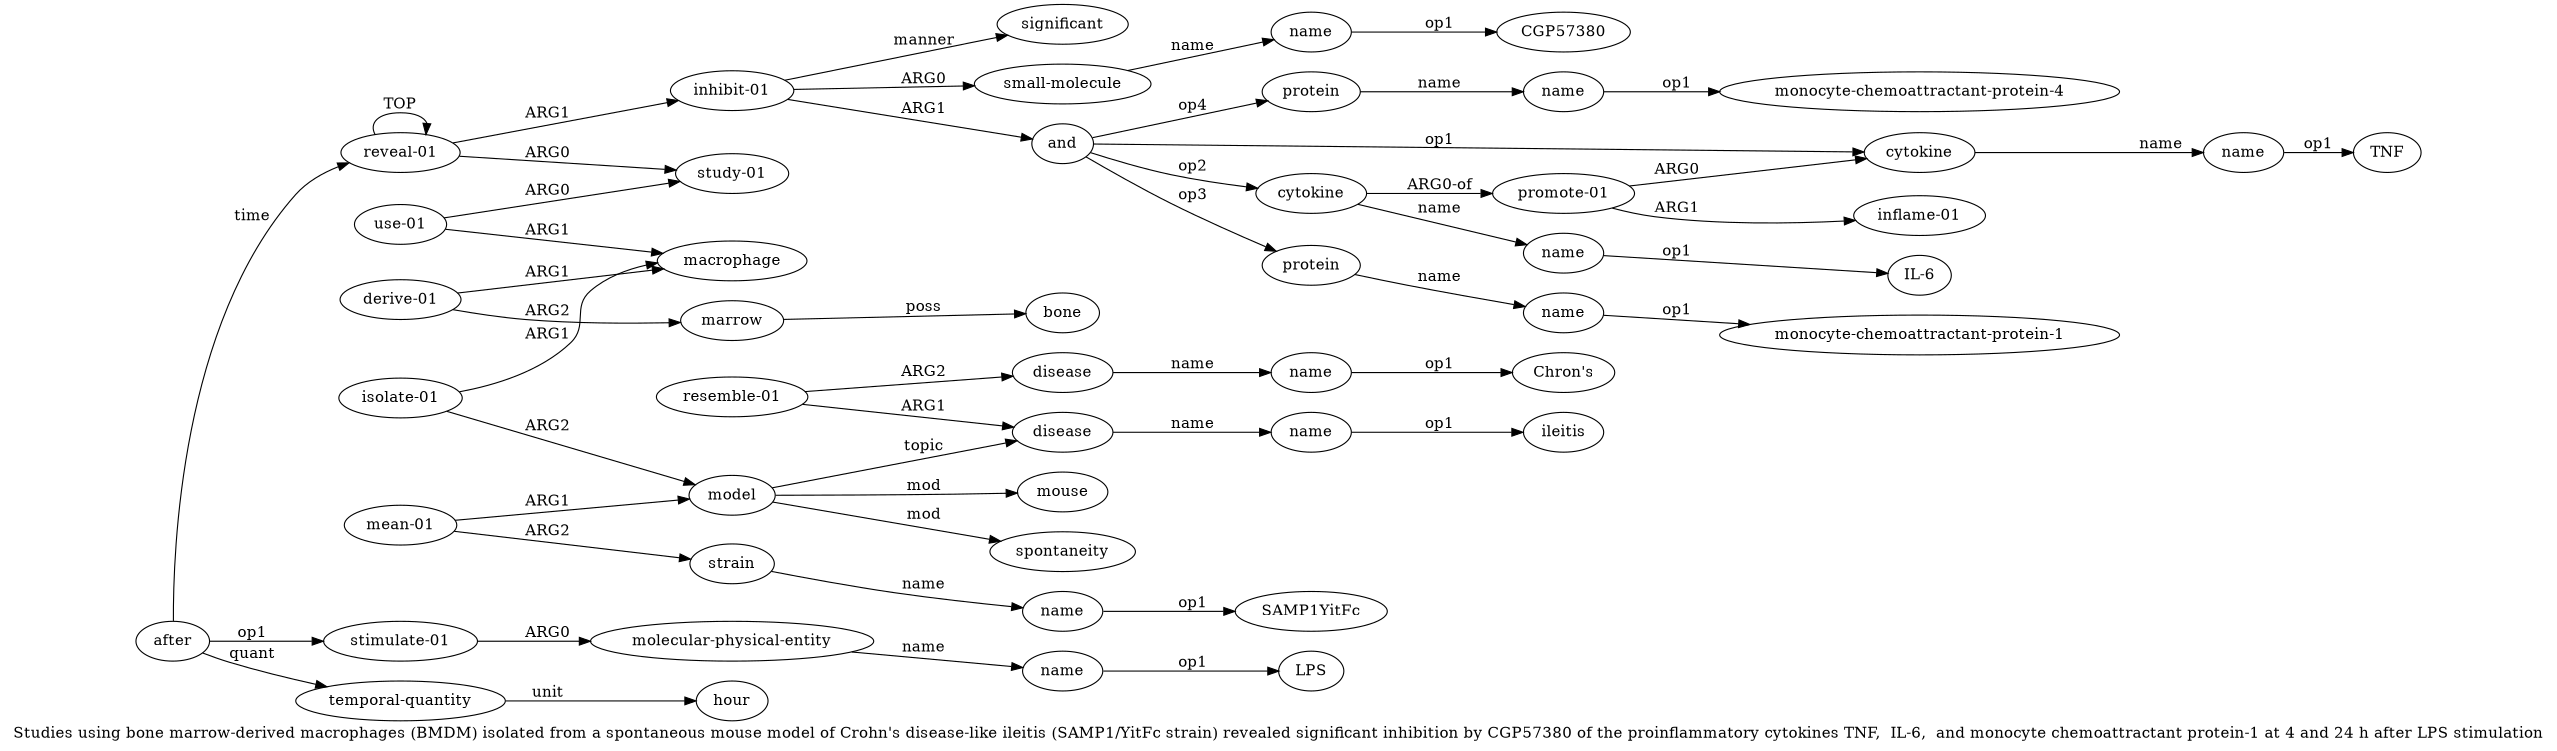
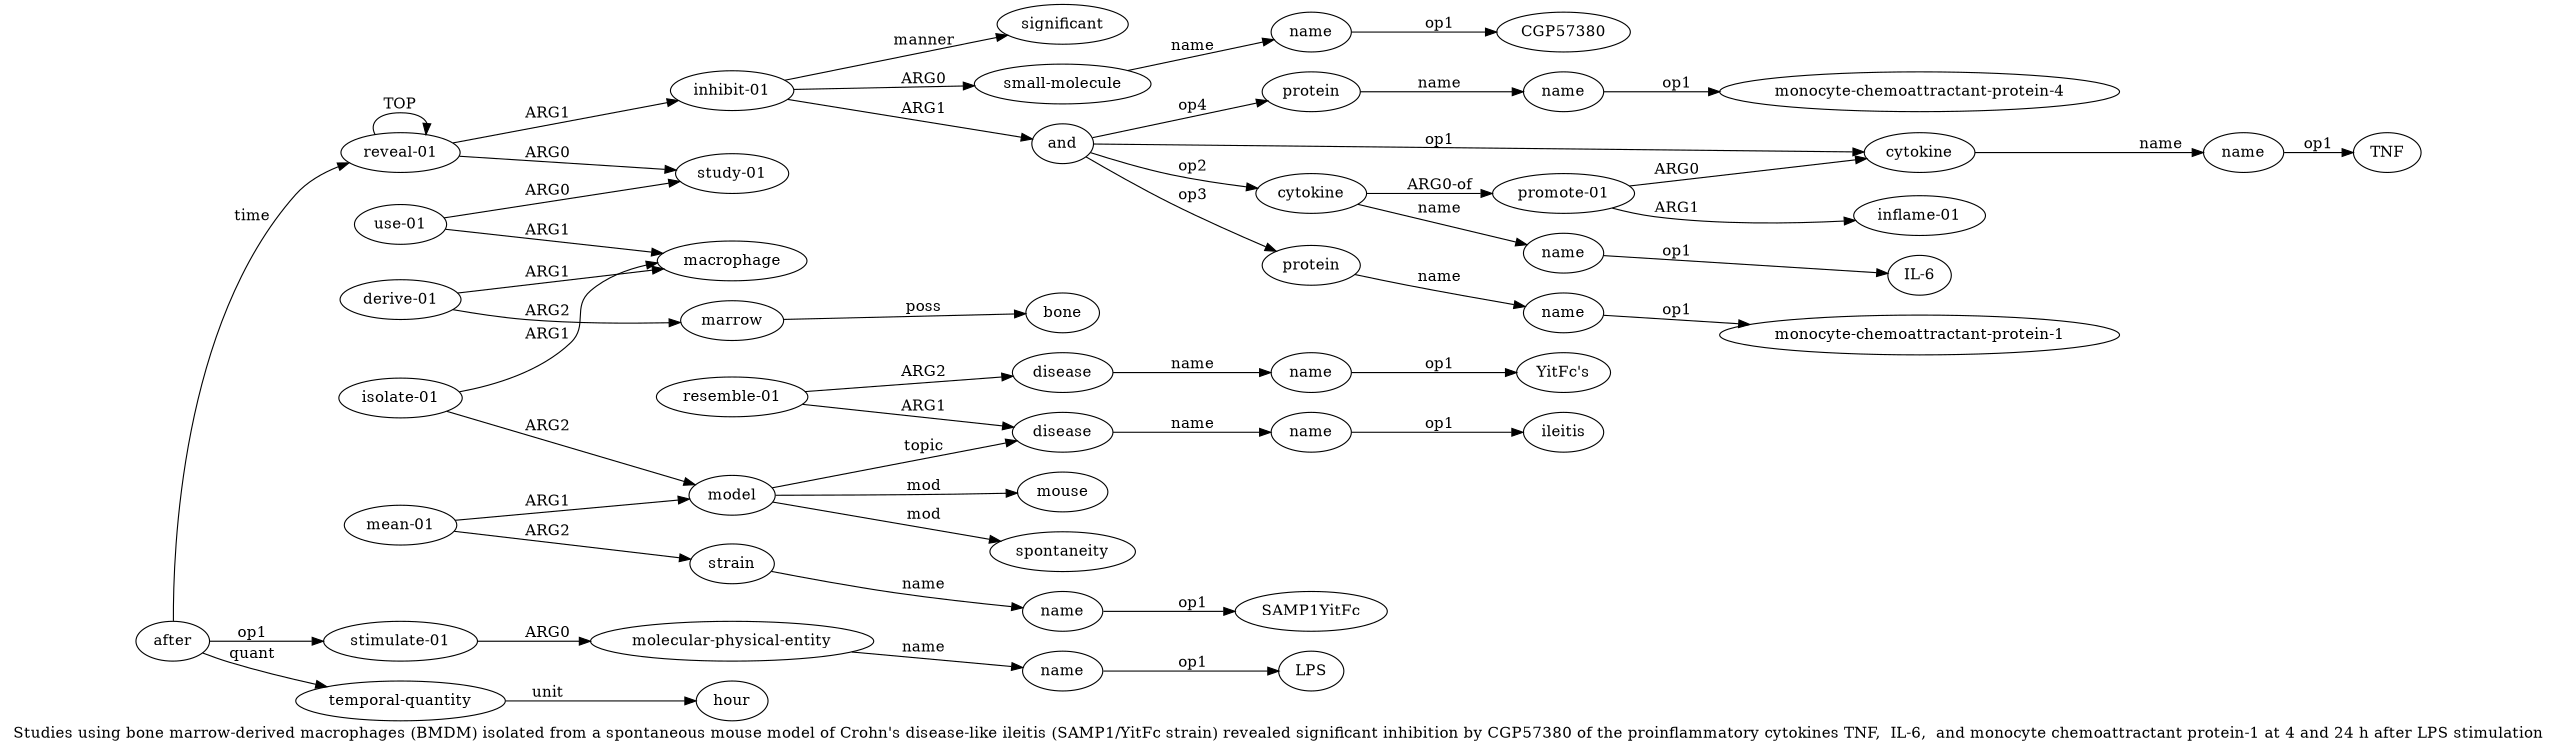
(1564, 373) -> (1564, 373)
